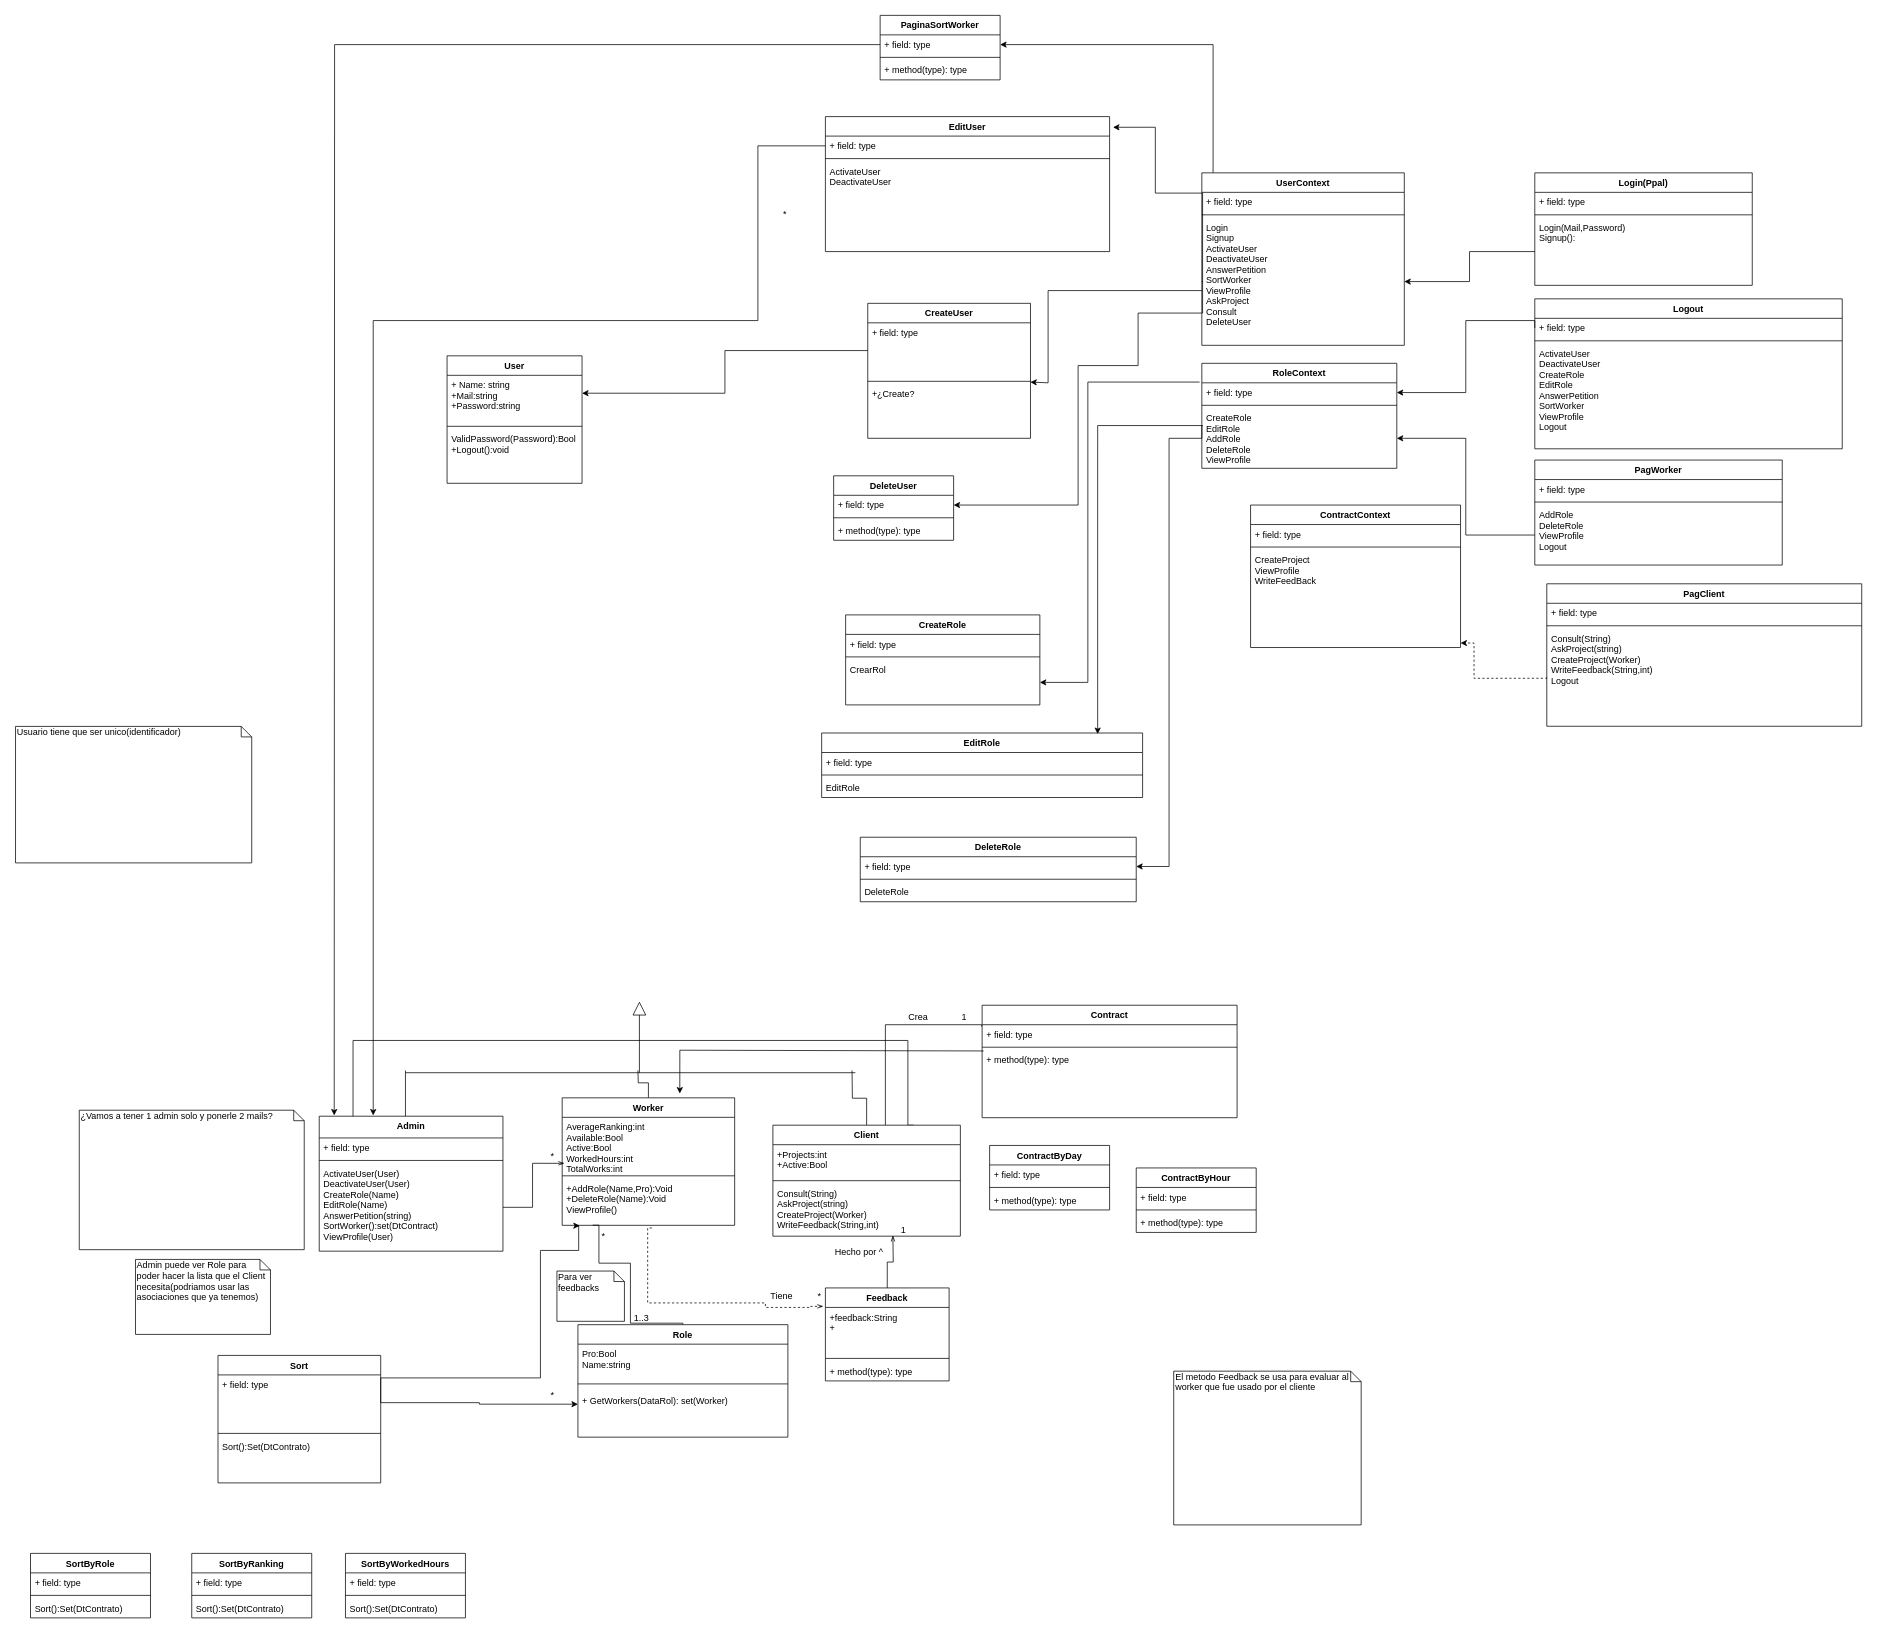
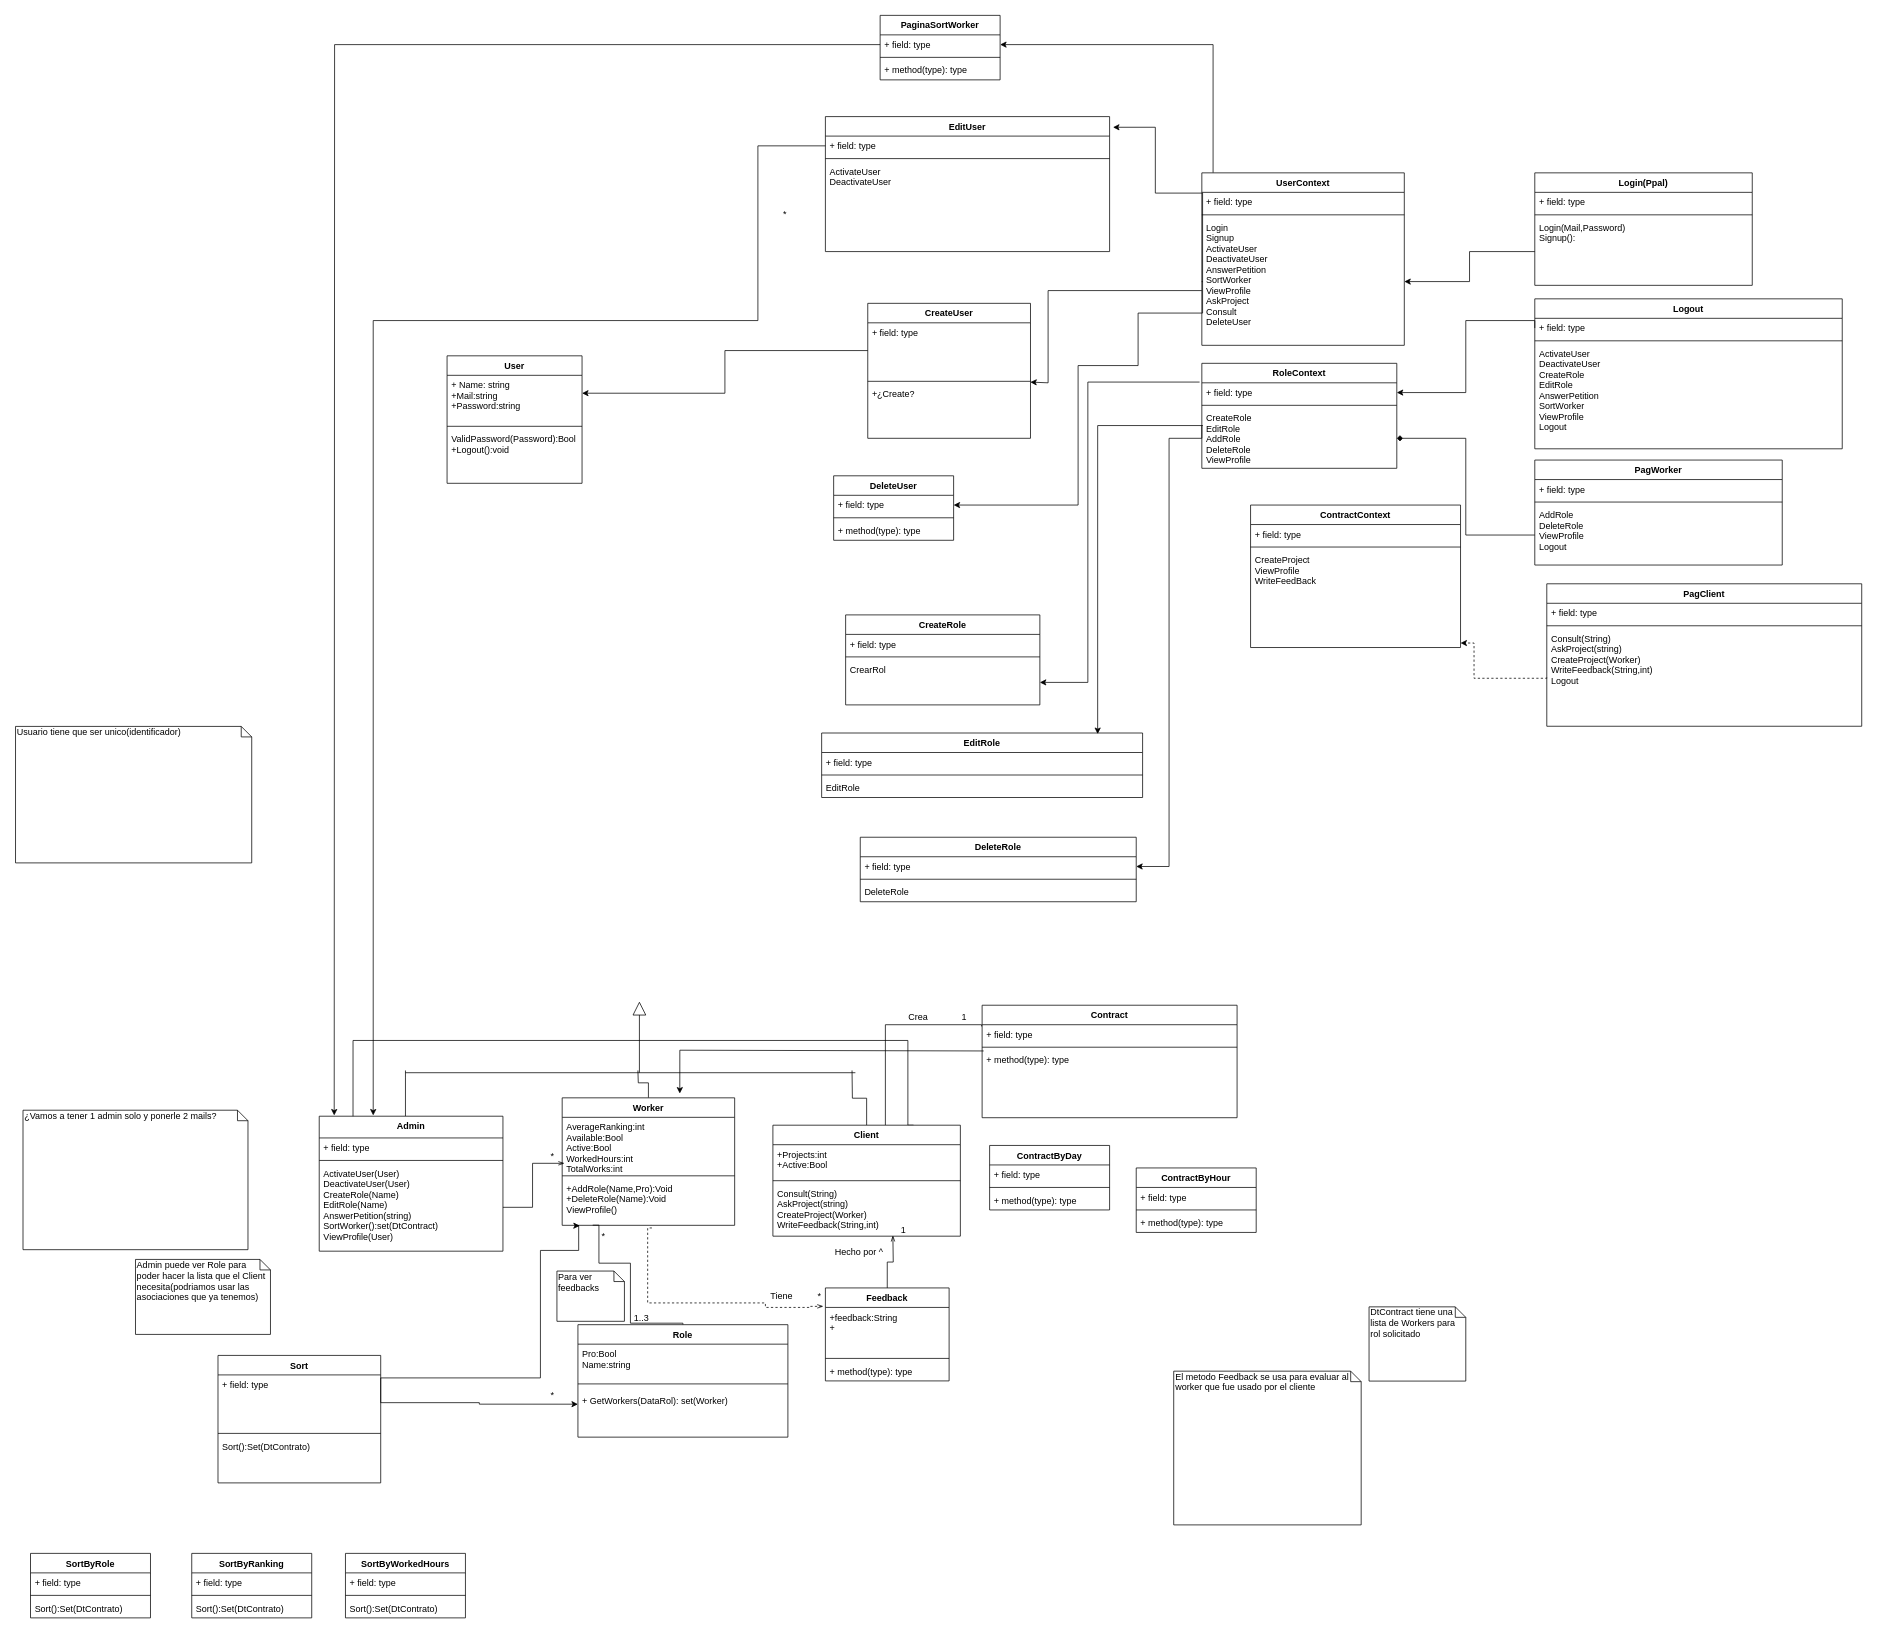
(1403, 438) -> (1404, 438)
(192, 1180) -> (135, 1180)
none -> (1418, 1344)
